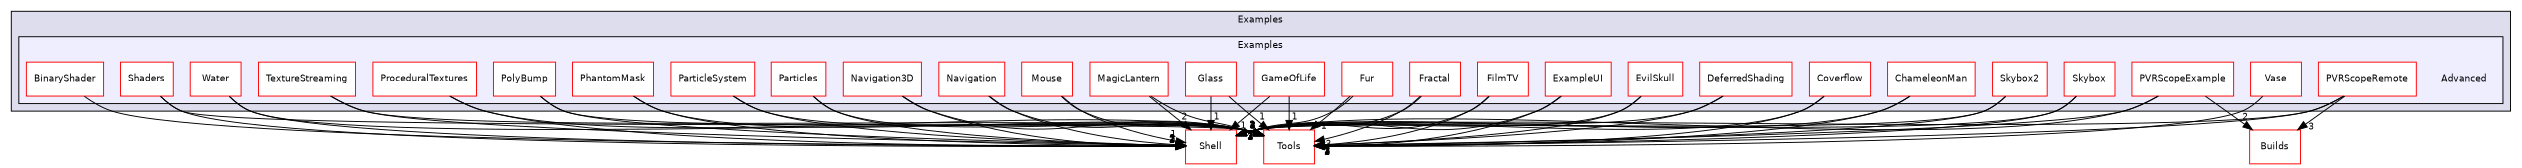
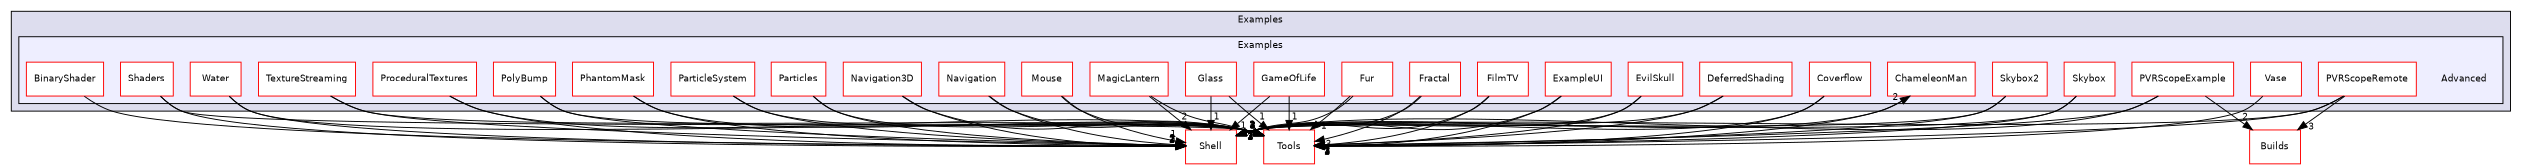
(1620, 140) -> (1610, 140)
